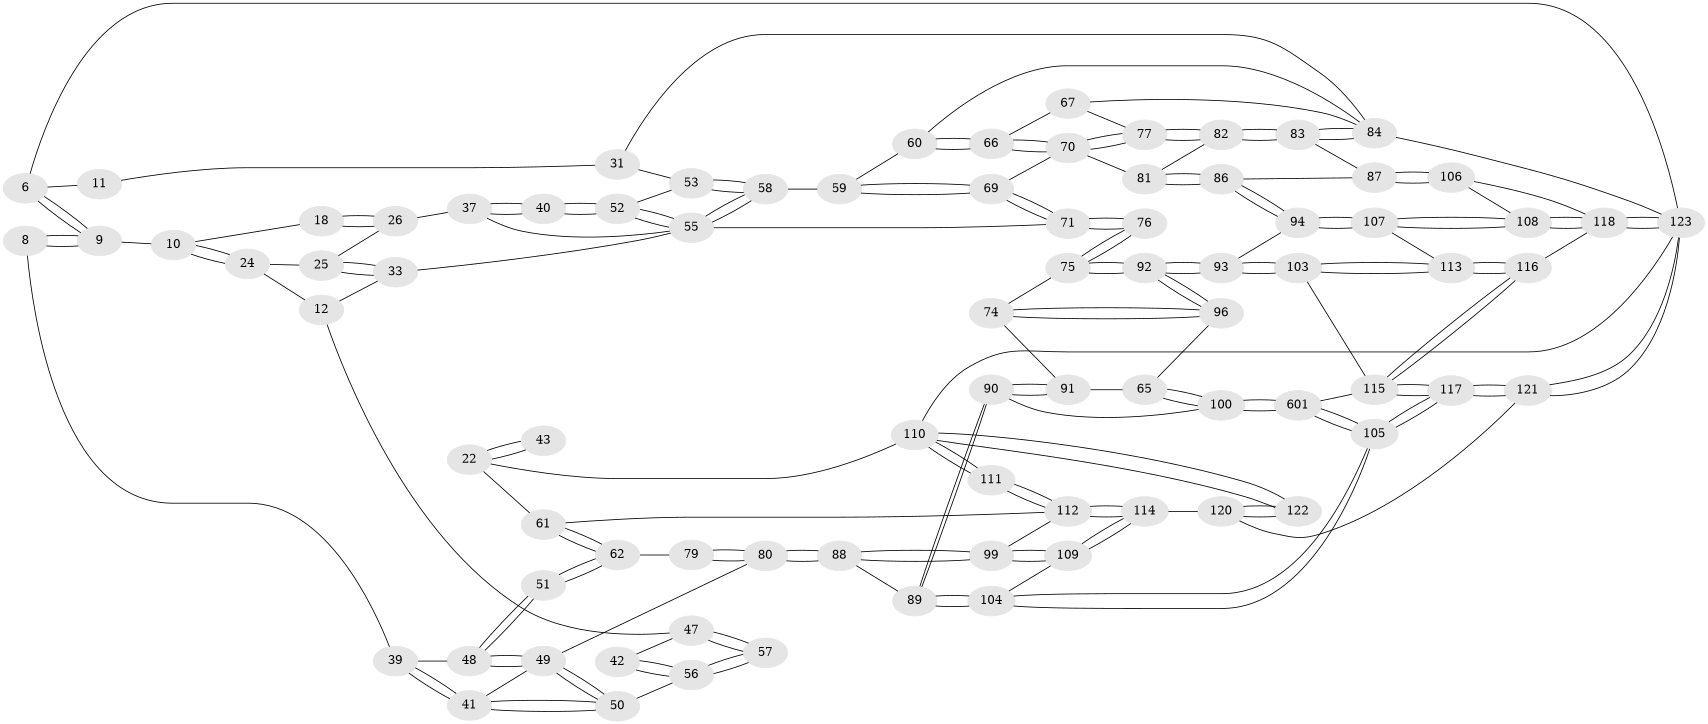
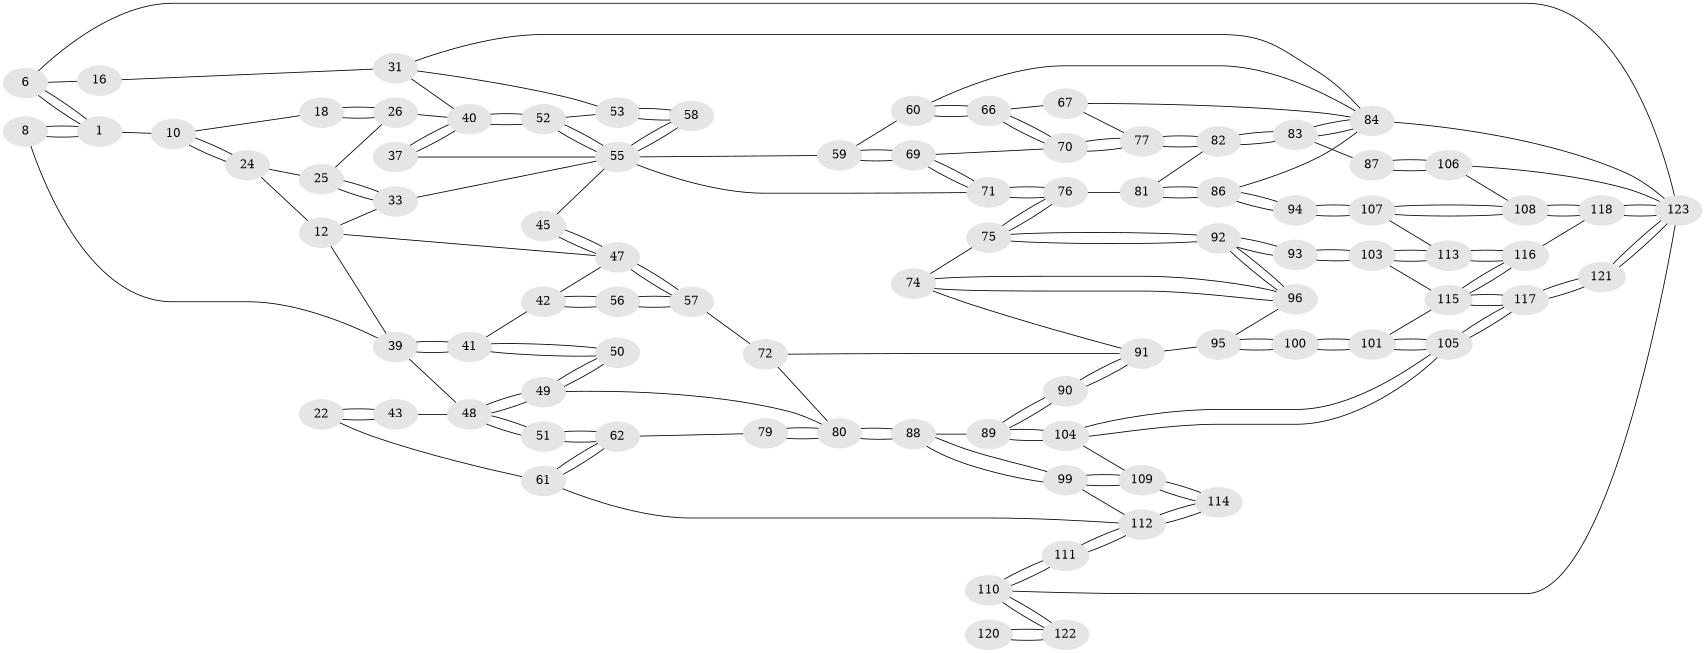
none -> (432, 94)
(1106, 164) -> (1104, 192)
(1298, 178) -> (1301, 165)
(99, 184) -> (99, 81)
(803, 189) -> (728, 156)
(1531, 194) -> (1568, 176)
(433, 215) -> (432, 116)
none -> (543, 226)
(99, 241) -> (99, 132)
(1260, 245) -> none
none -> (358, 290)
none -> (765, 354)
(1145, 390) -> (1219, 345)
(1298, 405) -> (1372, 345)
none -> (433, 414)
(1103, 417) -> none
(696, 479) -> none
(1390, 502) -> none
(1183, 511) -> none
(507, 683) -> (507, 324)
(654, 691) -> none
